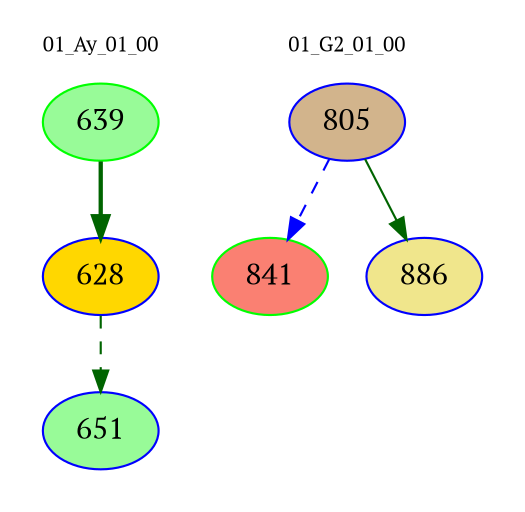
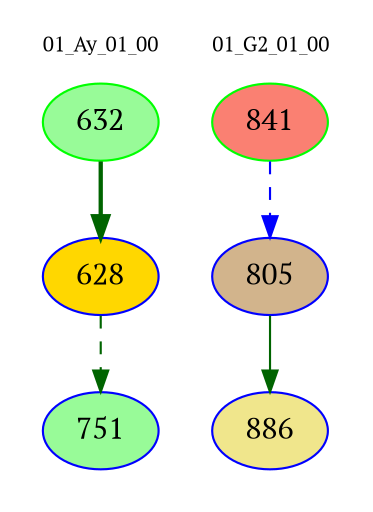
(101, 122) -> (101, 122)
(314, 190) -> (270, 189)
(101, 431) -> (101, 431)
